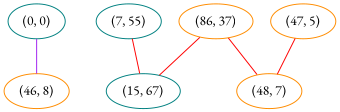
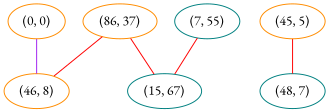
(37, 21) -> (37, 21)
(303, 21) -> (293, 21)
(243, 56) -> (78, 56)
(269, 91) -> (293, 91)
